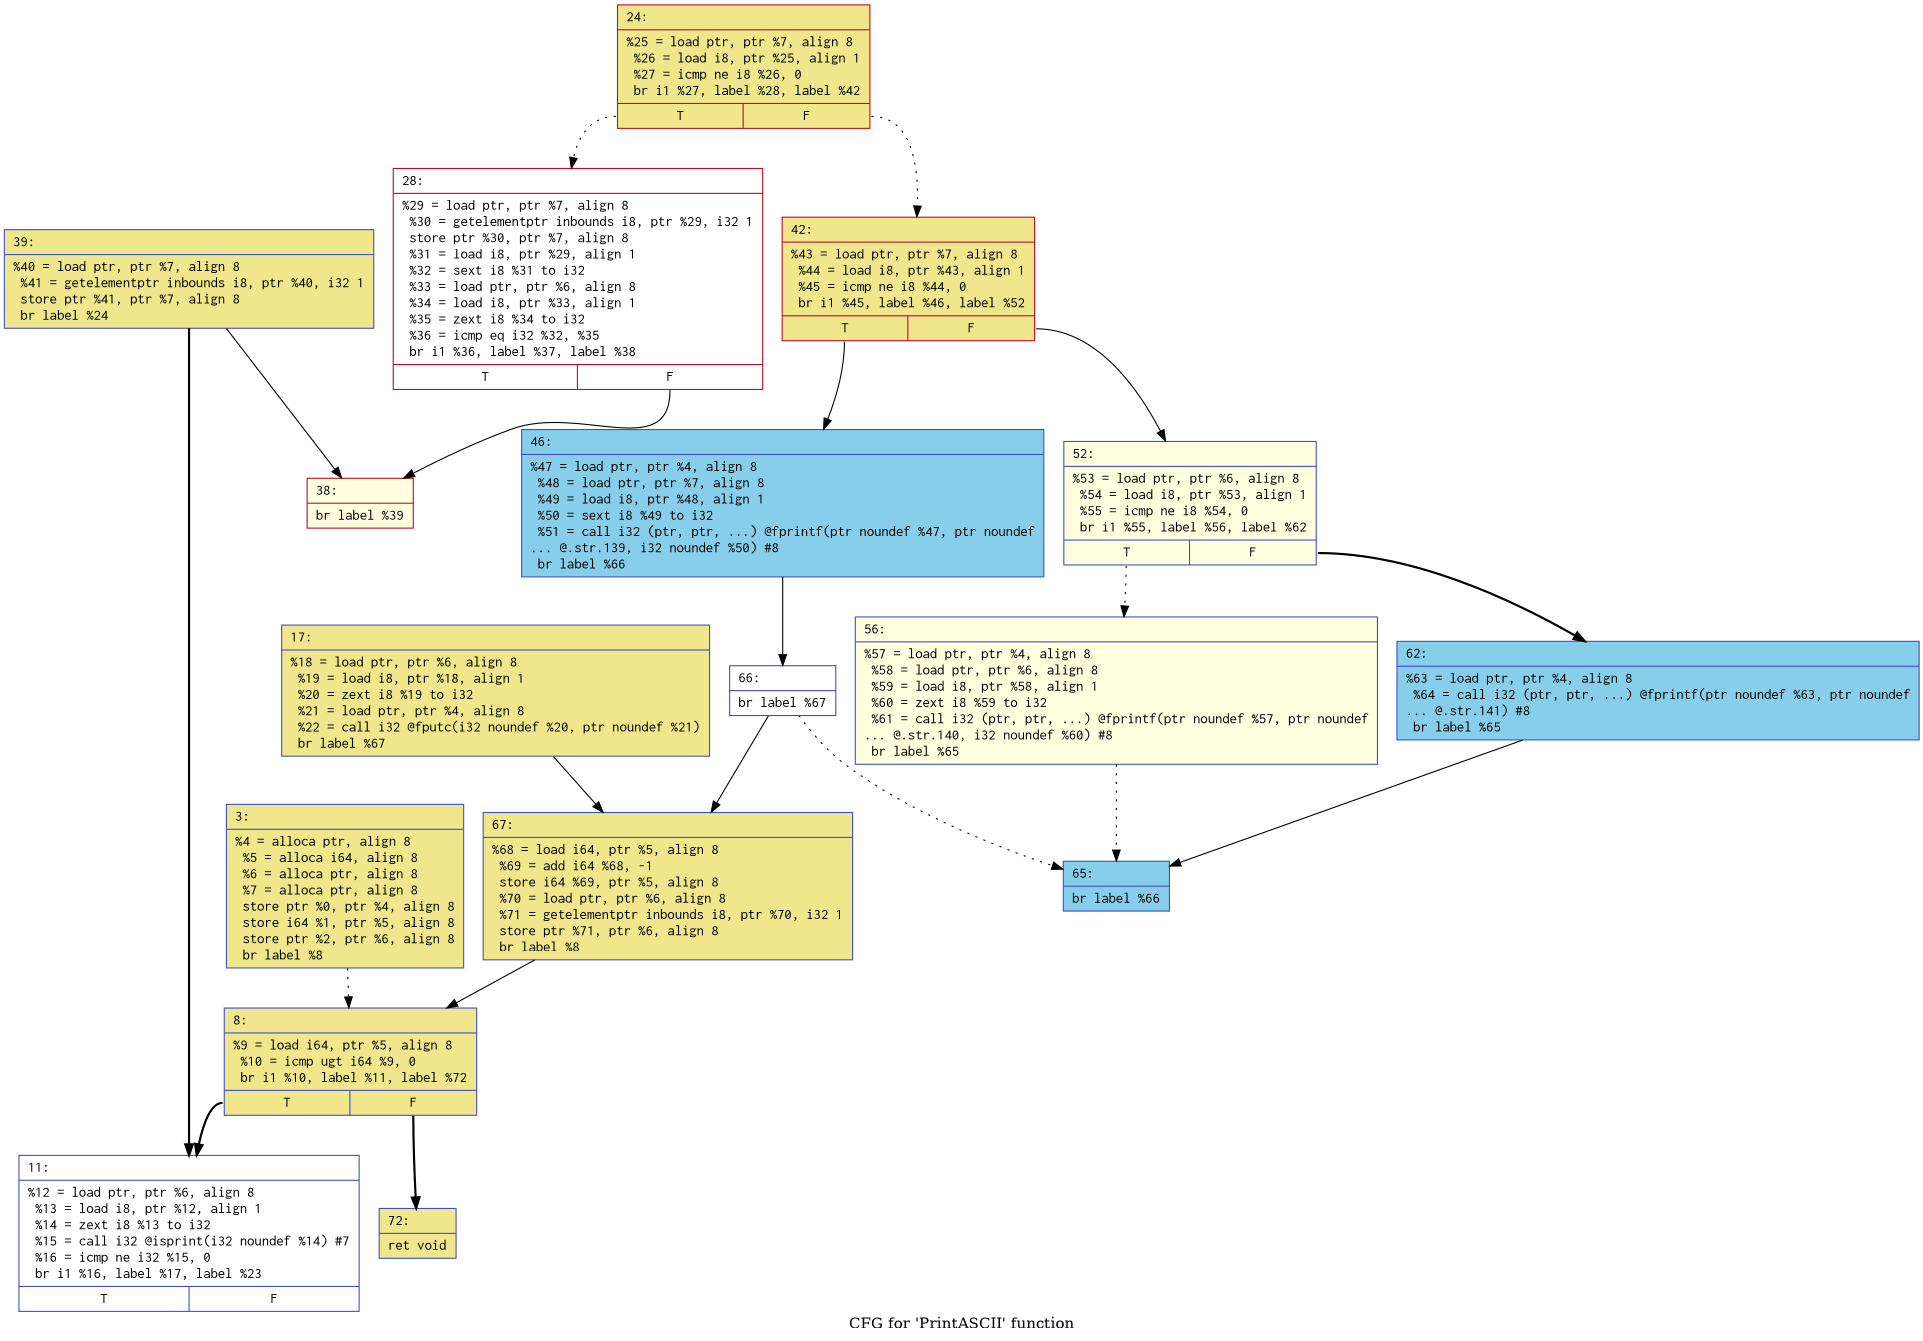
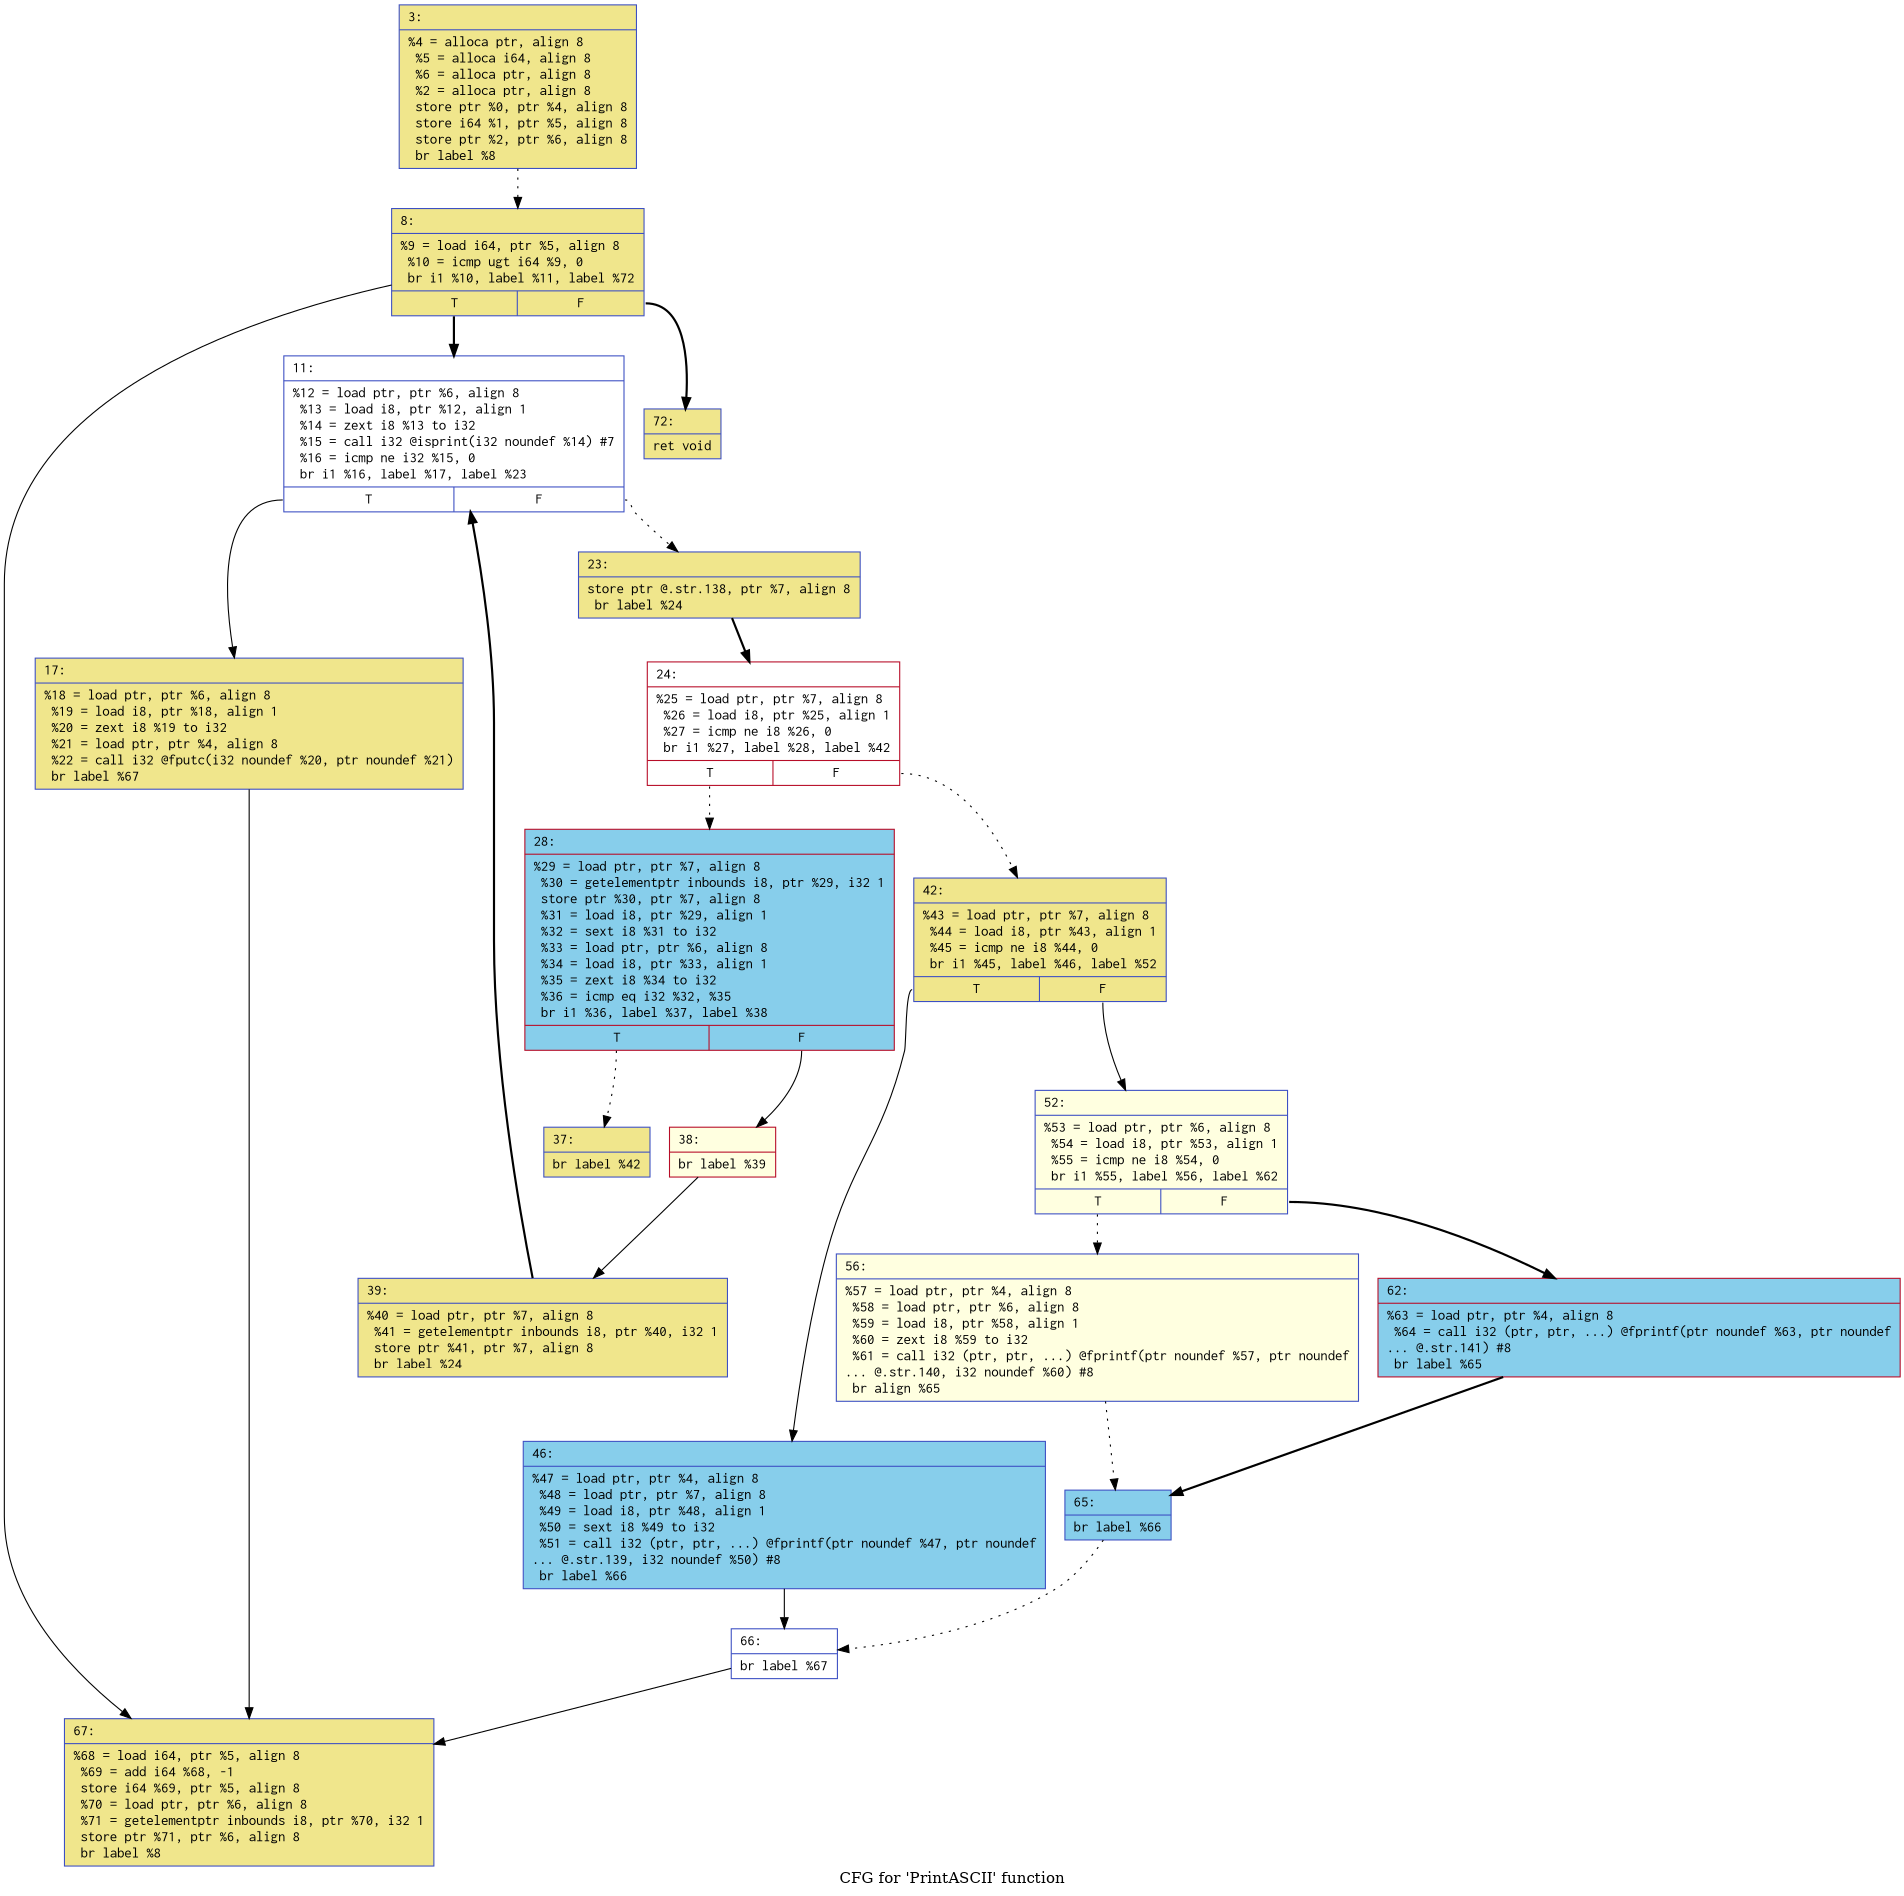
(744, 67) -> (774, 724)
(578, 279) -> (710, 940)
(908, 279) -> (1040, 940)
(281, 399) -> (650, 1224)
none -> (230, 559)
none -> (719, 585)
(1658, 691) -> (1639, 1328)
(912, 751) -> (893, 1388)
(1351, 801) -> (1342, 1434)
(915, 808) -> (988, 1620)
(327, 890) -> (499, 90)
(495, 981) -> (4, 905)
none -> (597, 1152)
